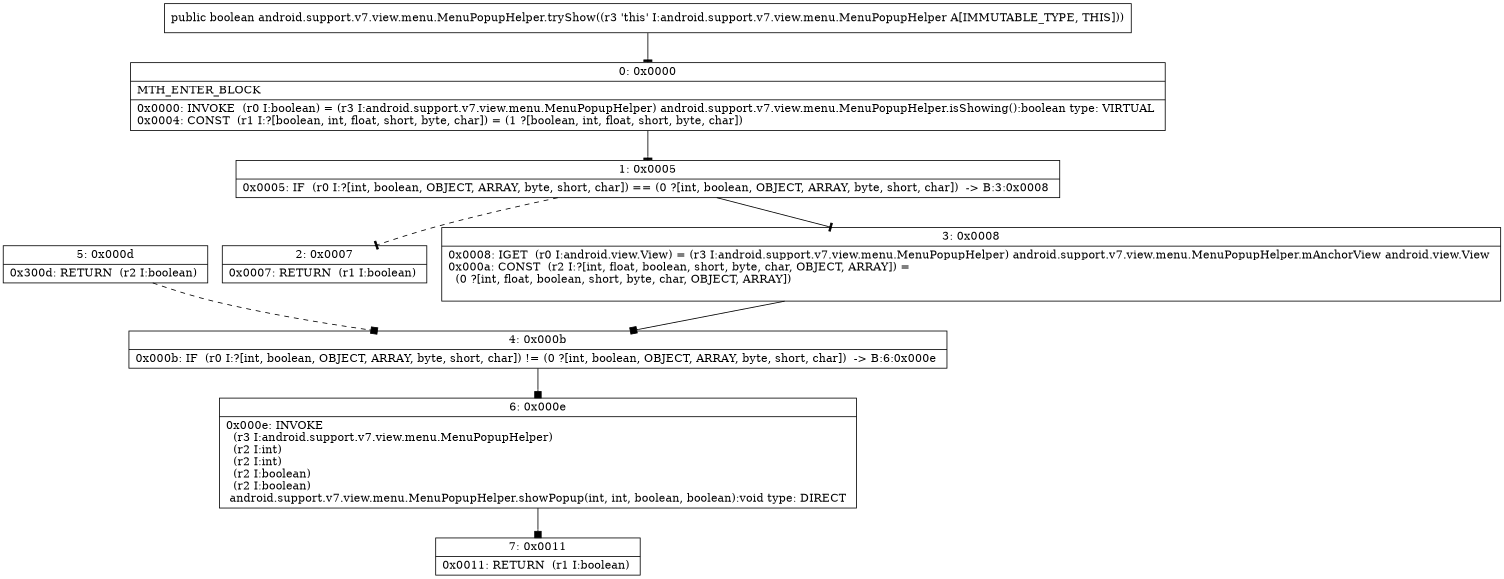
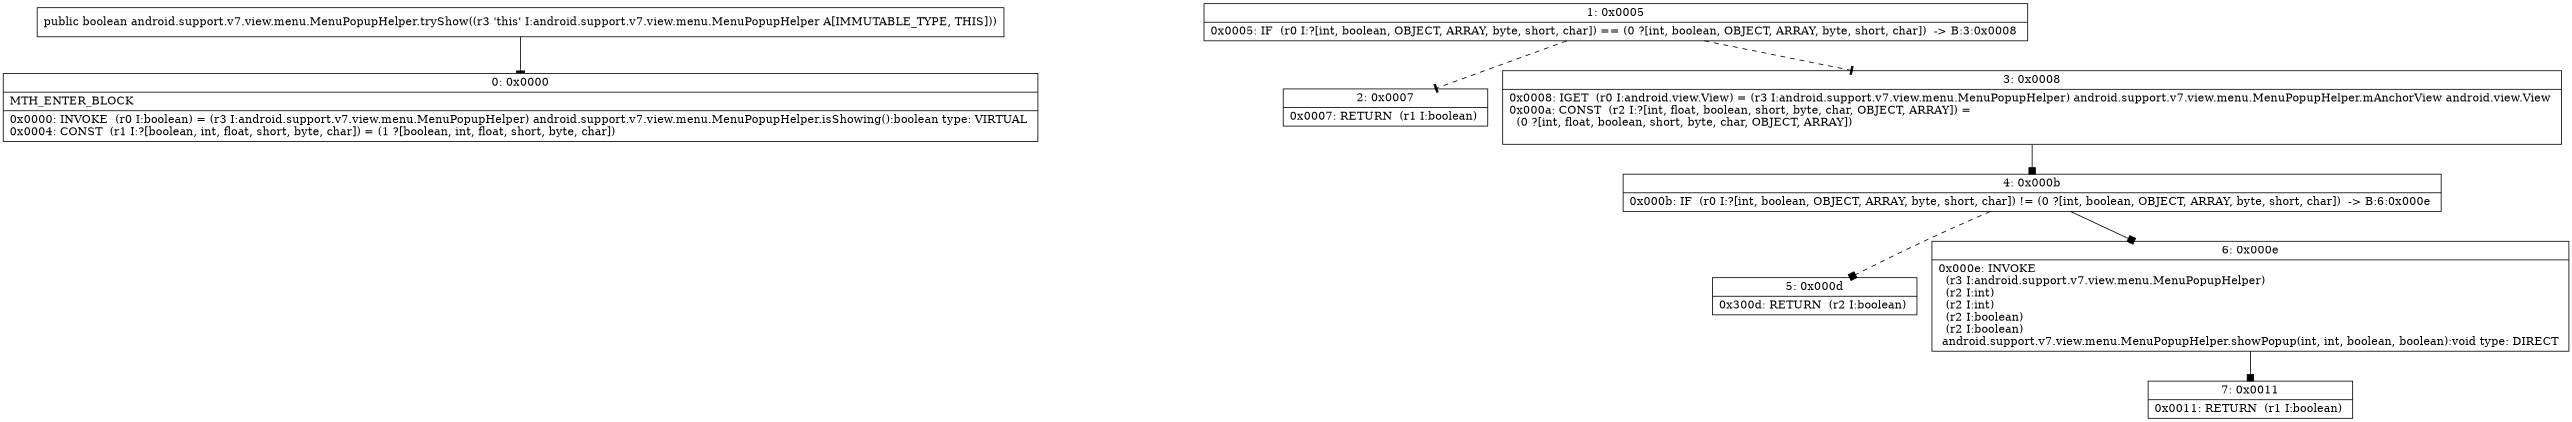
(648, 143) -> none
(773, 212) -> (1777, 55)
(260, 311) -> (1923, 242)
